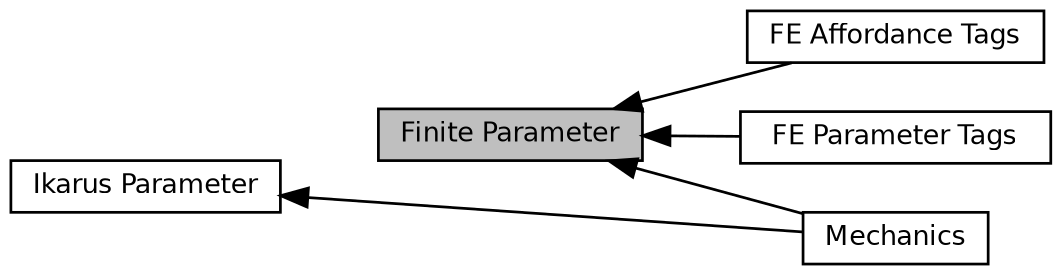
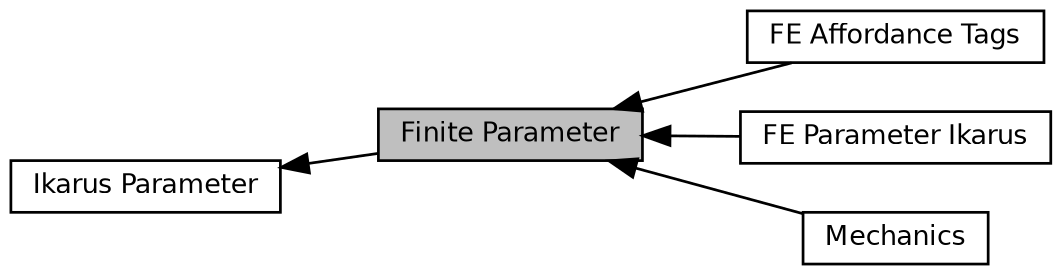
(896, 137) -> (896, 137)
(555, 215) -> (343, 158)
